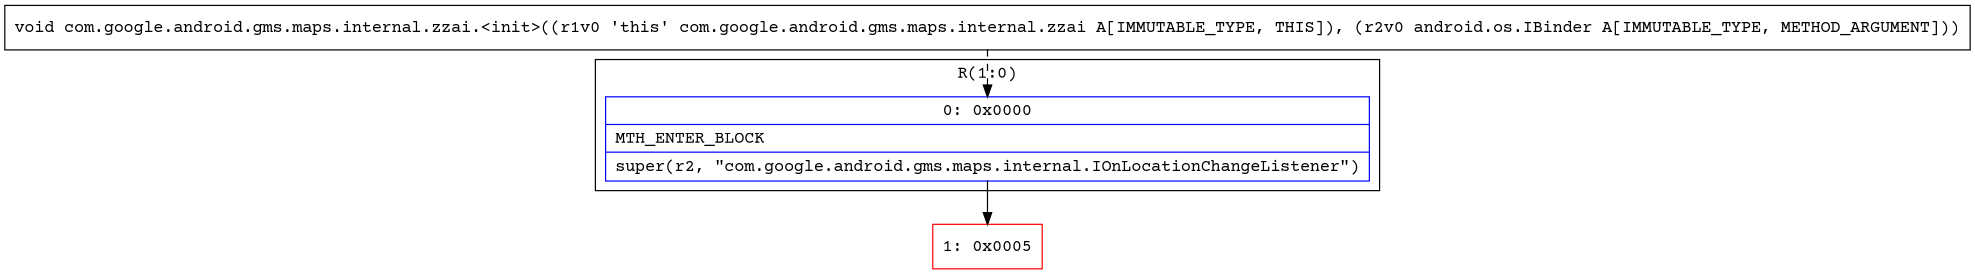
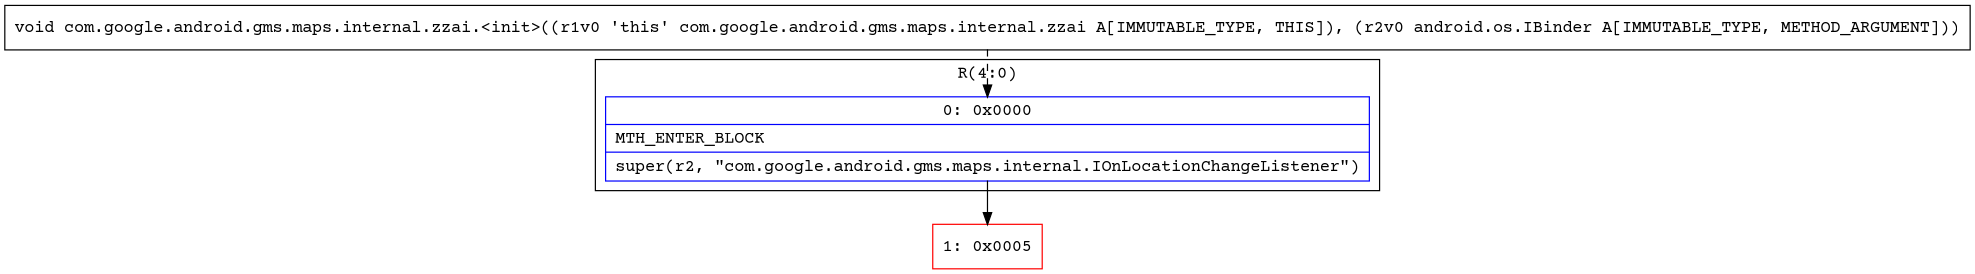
(987, 73) -> (987, 73)
